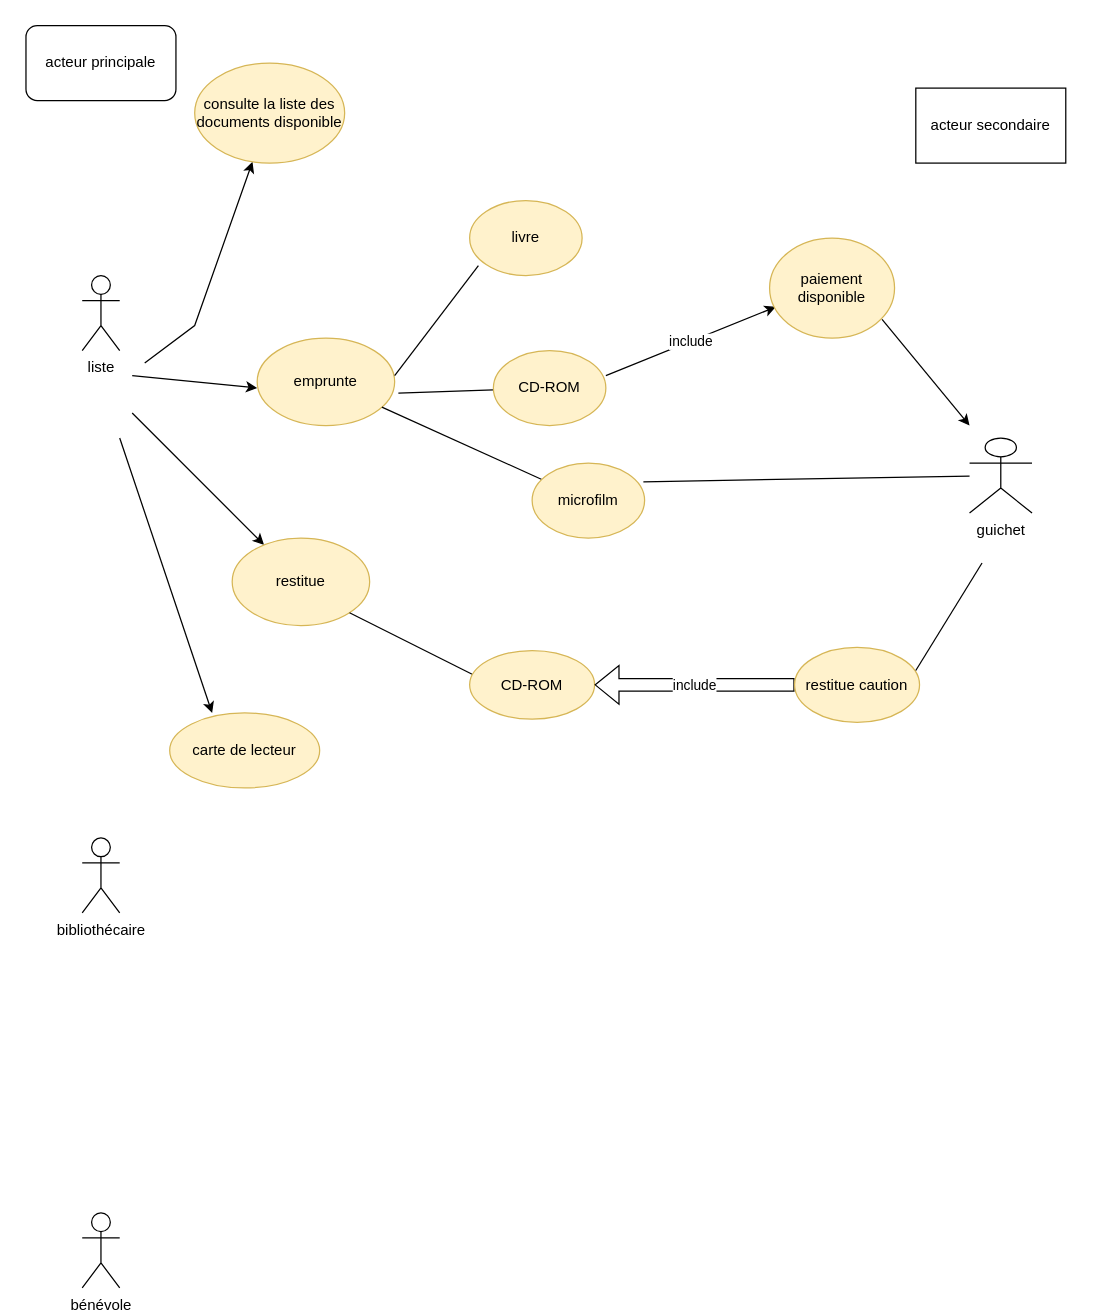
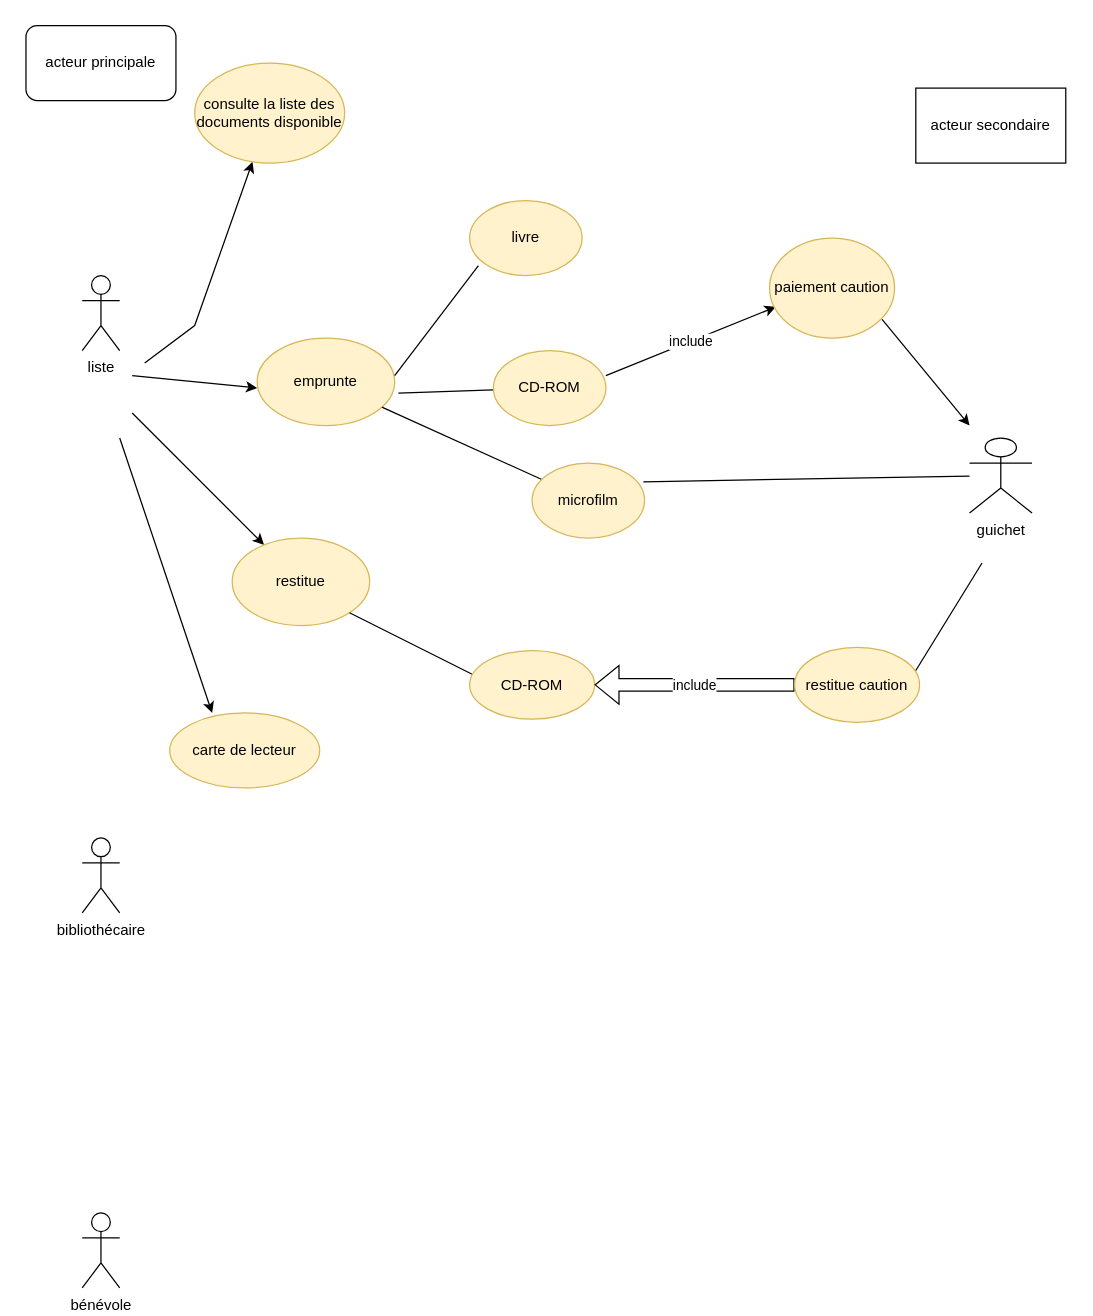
(832, 288) -> (832, 288)
